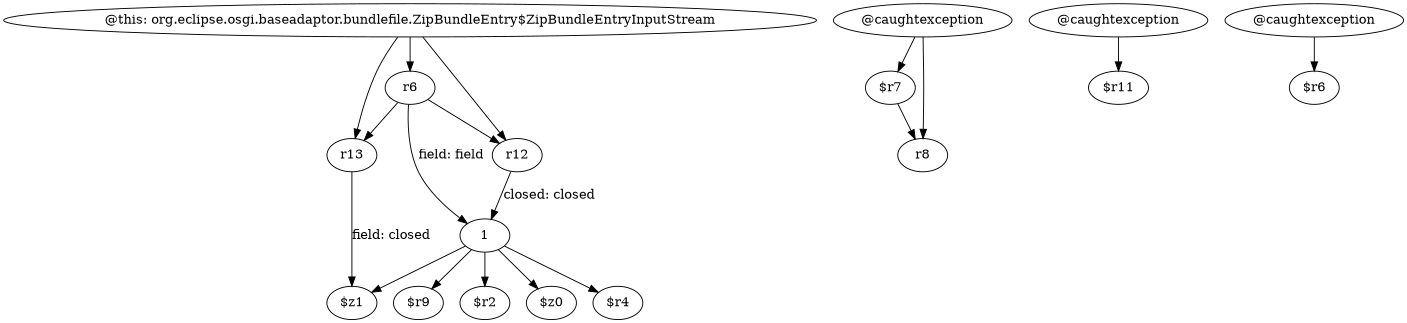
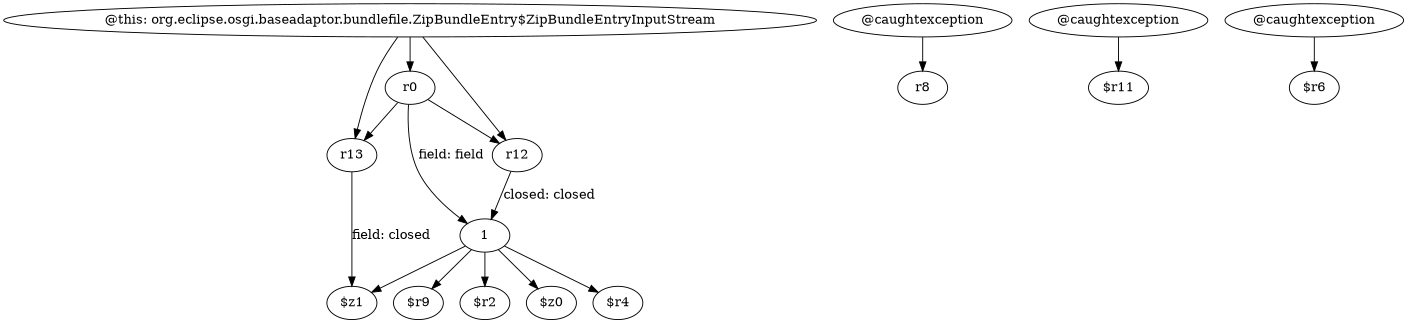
(410, 88) -> (410, 88)
(890, 88) -> none
